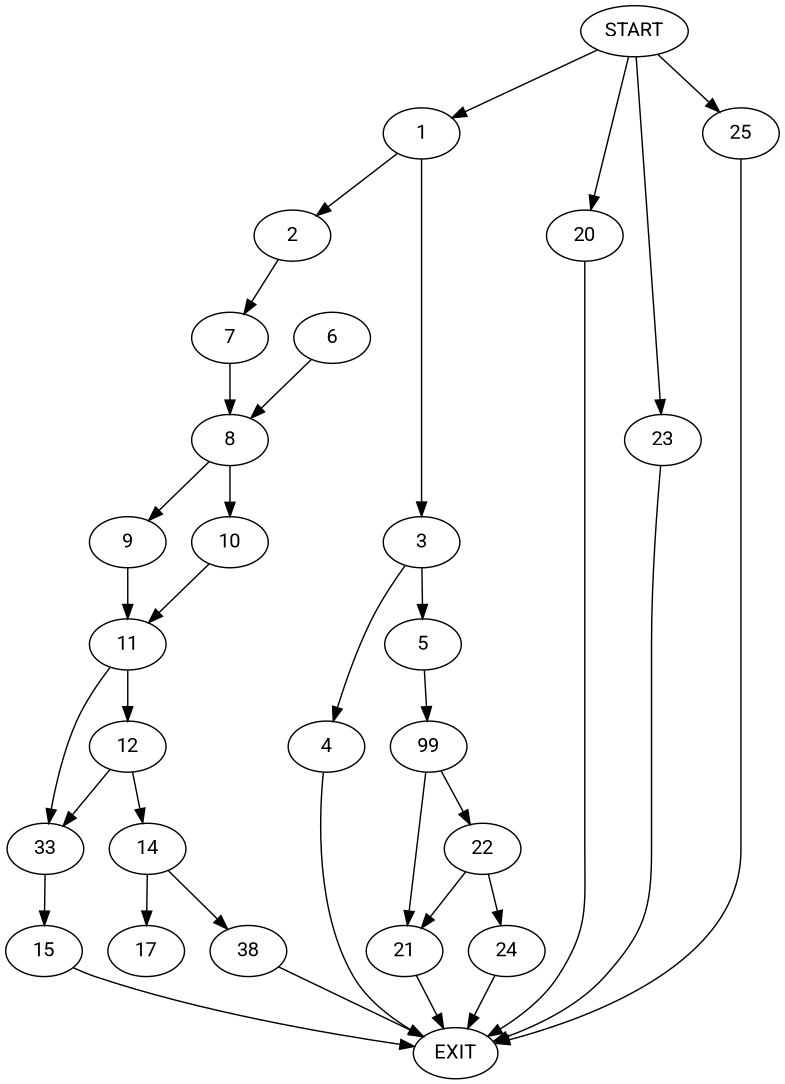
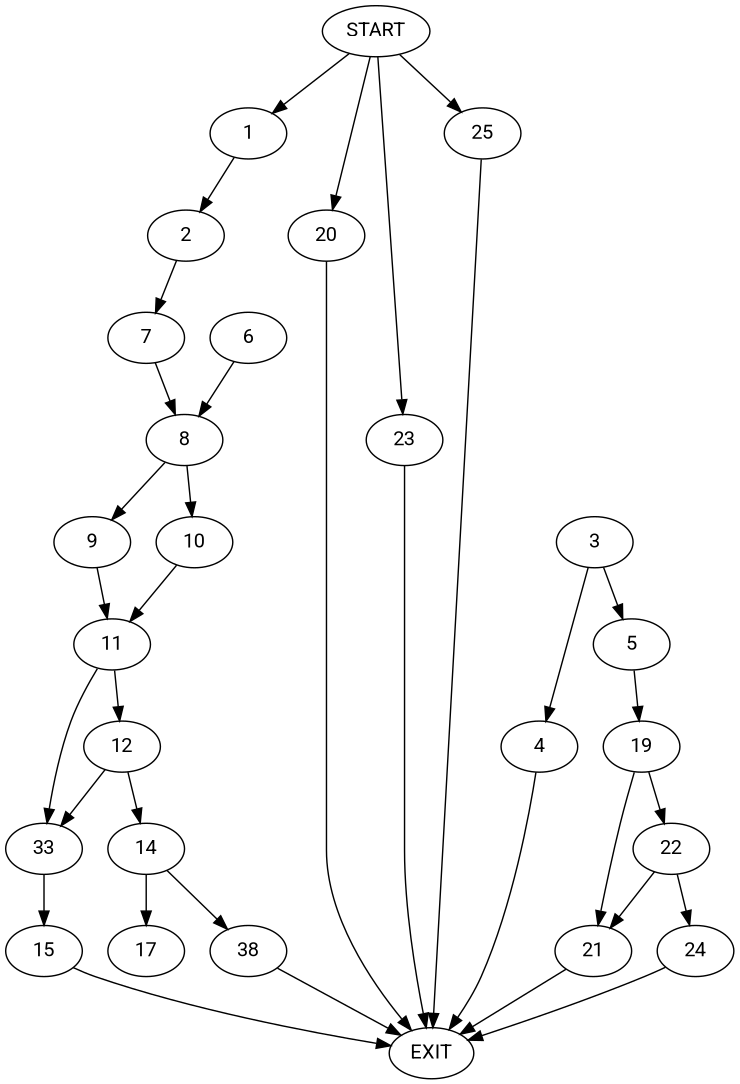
(422, 330) -> none
(429, 747) -> (642, 747)
